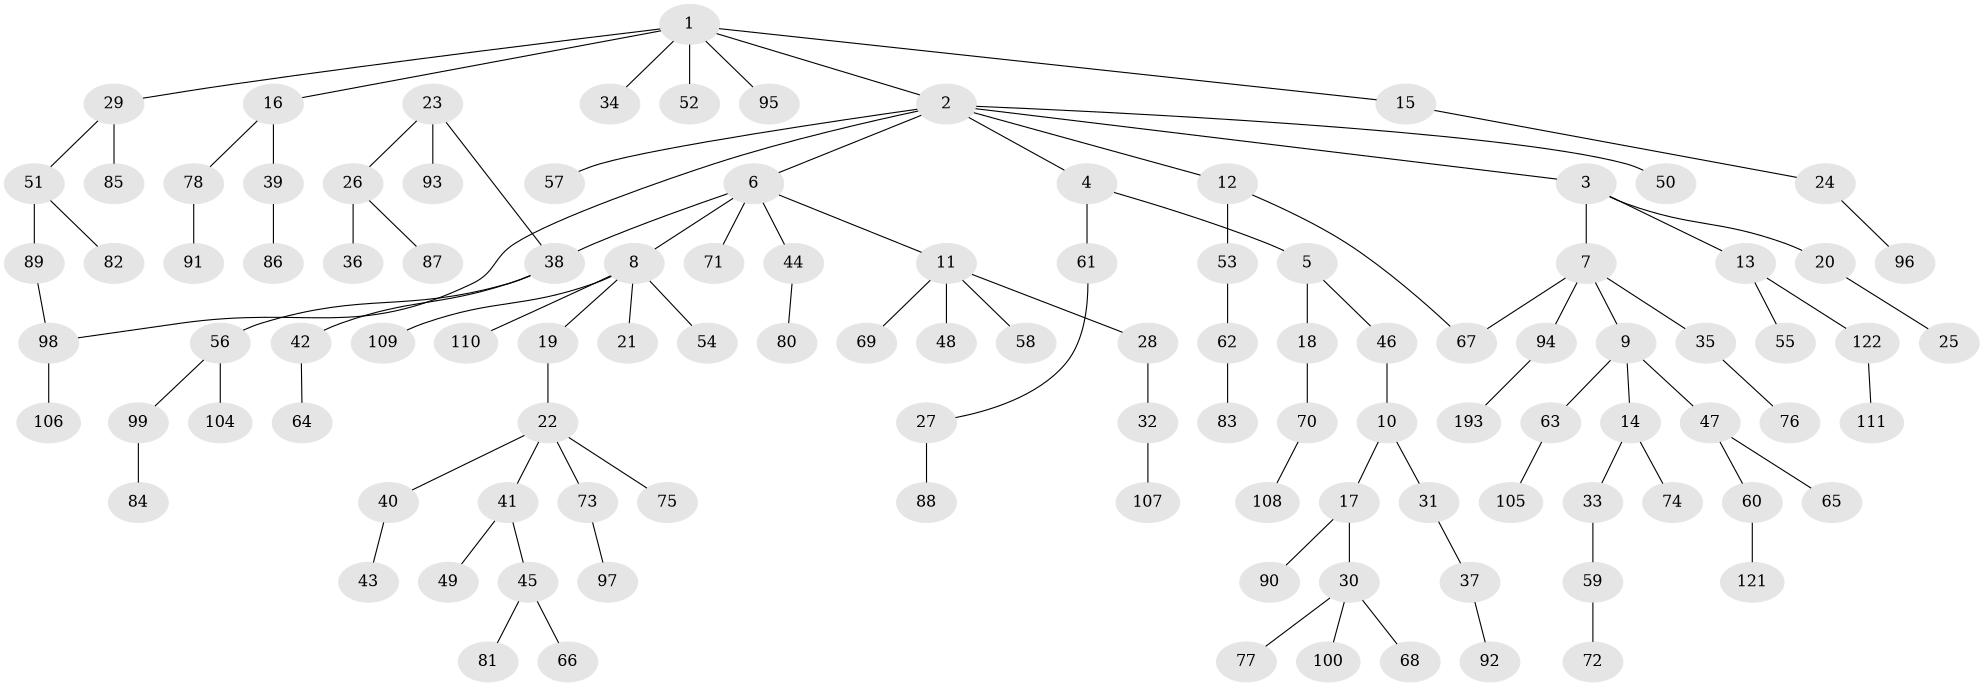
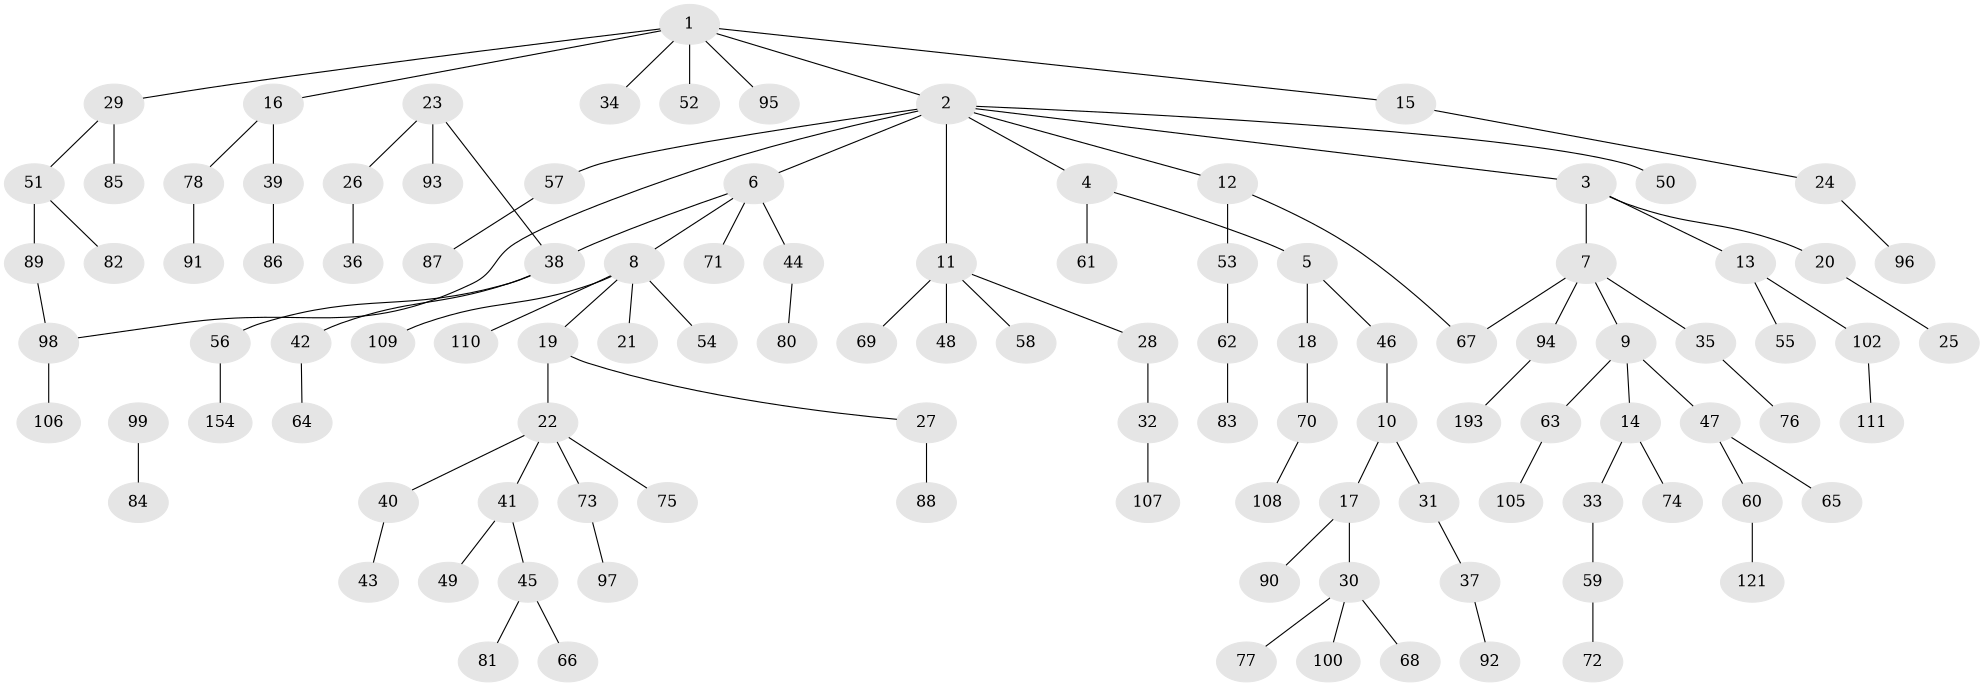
(393, 223) -> (494, 224)
(850, 224) -> (946, 184)
(1867, 343) -> (1867, 343)
(1051, 377) -> (732, 397)
(179, 383) -> none
(220, 423) -> (220, 423)
